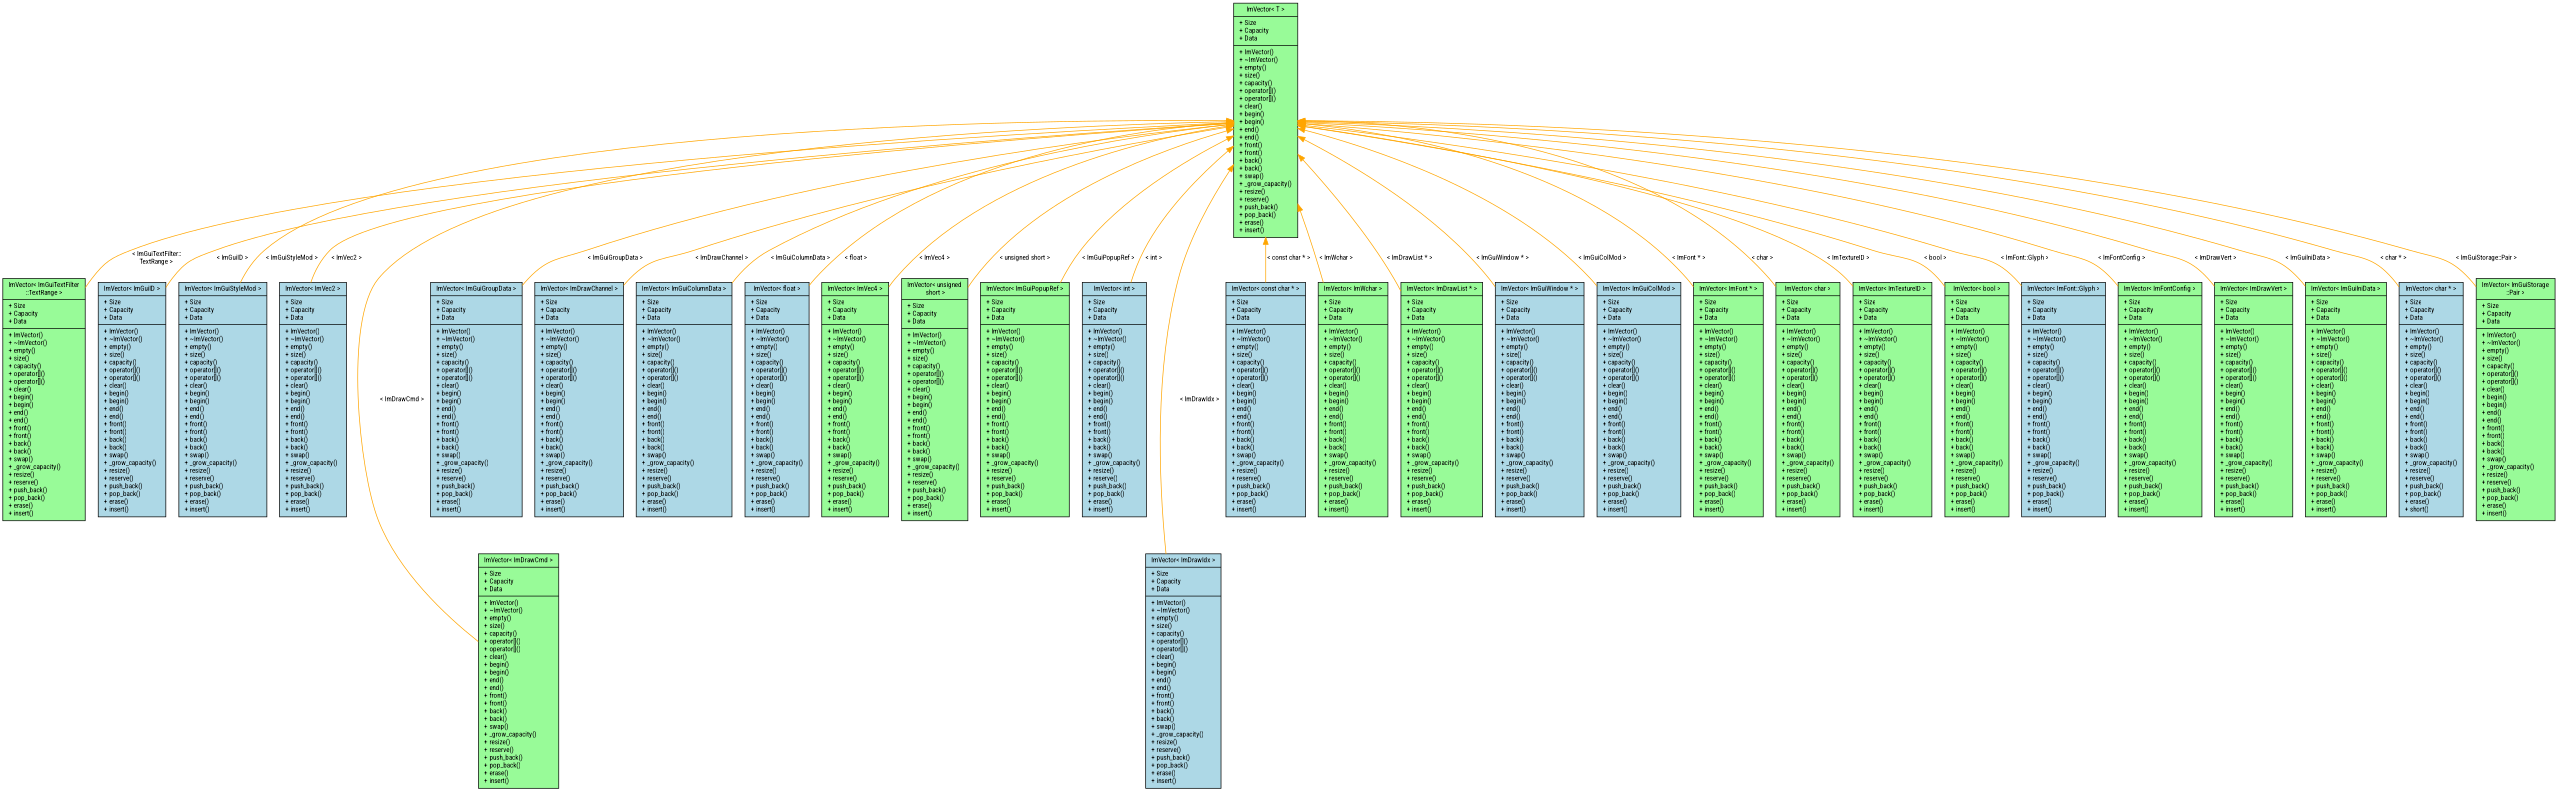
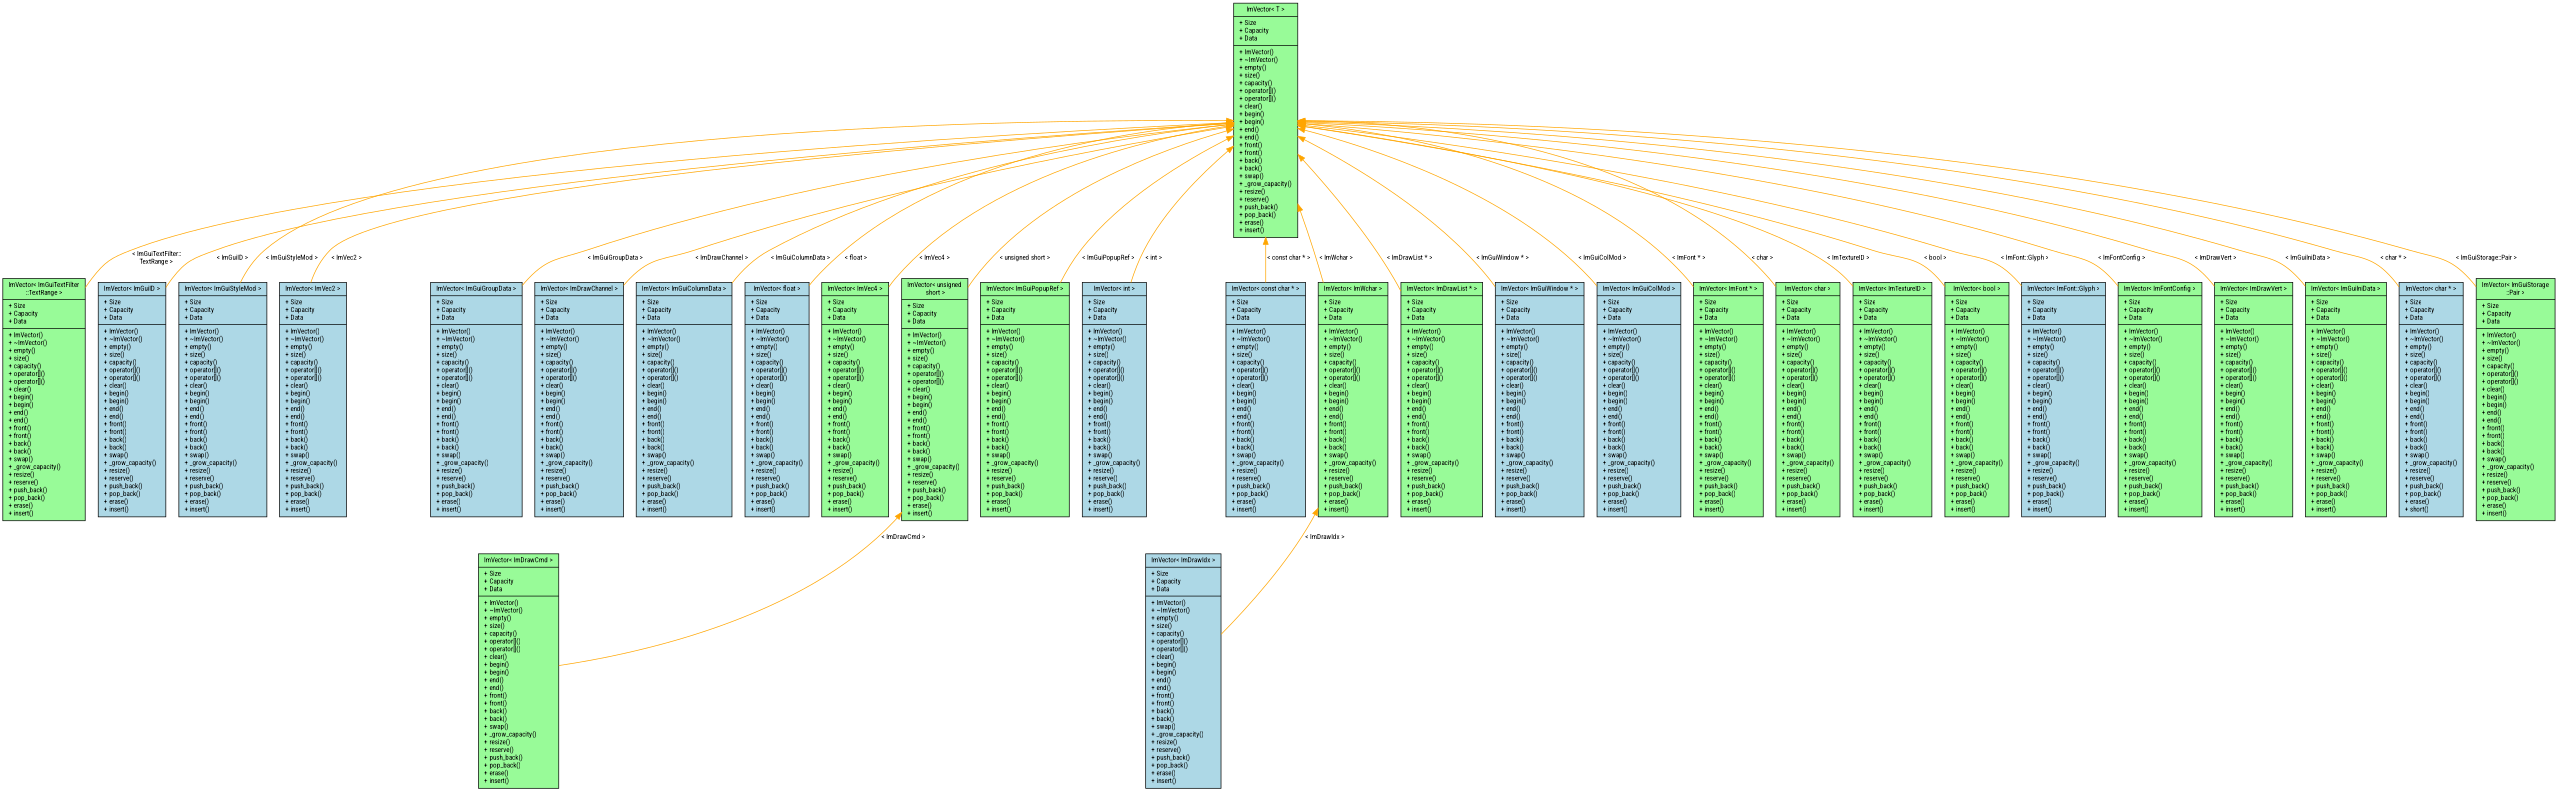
(528, 201) -> (740, 618)
(1165, 356) -> (1272, 578)
